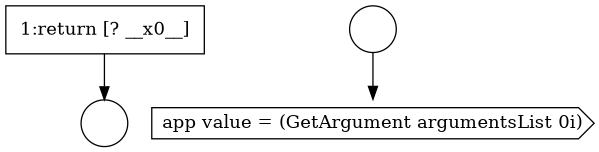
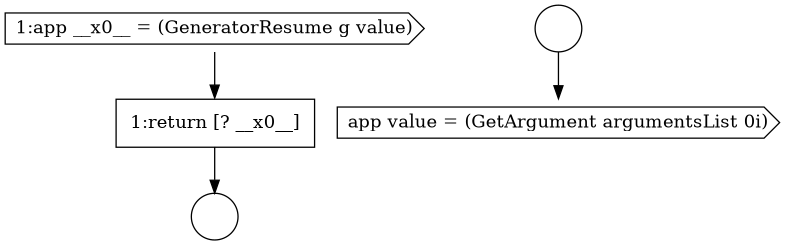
none -> (215, 29)
